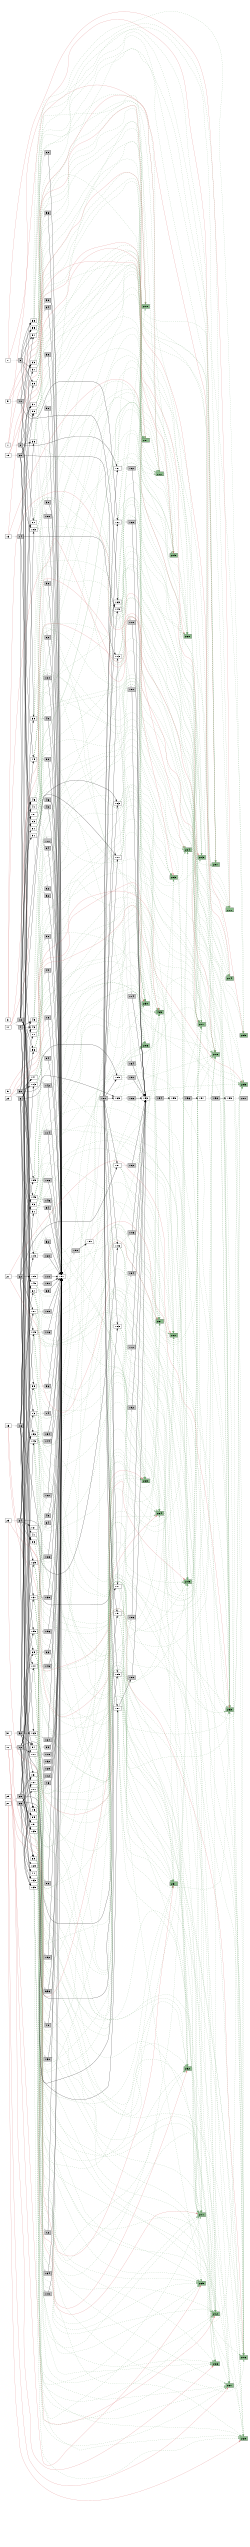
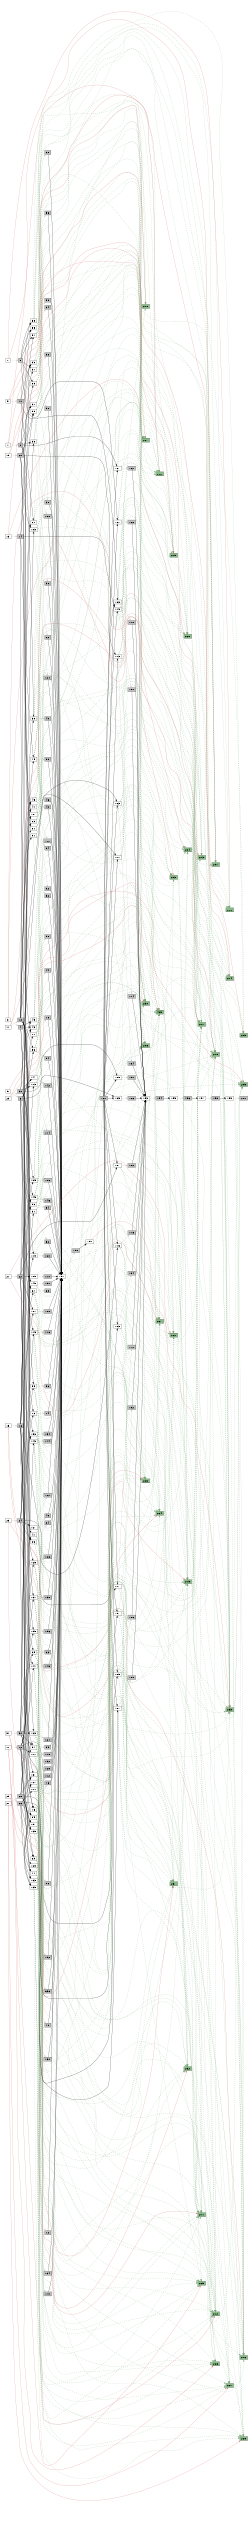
(54, 1284) -> none
(124, 1694) -> (124, 1694)
